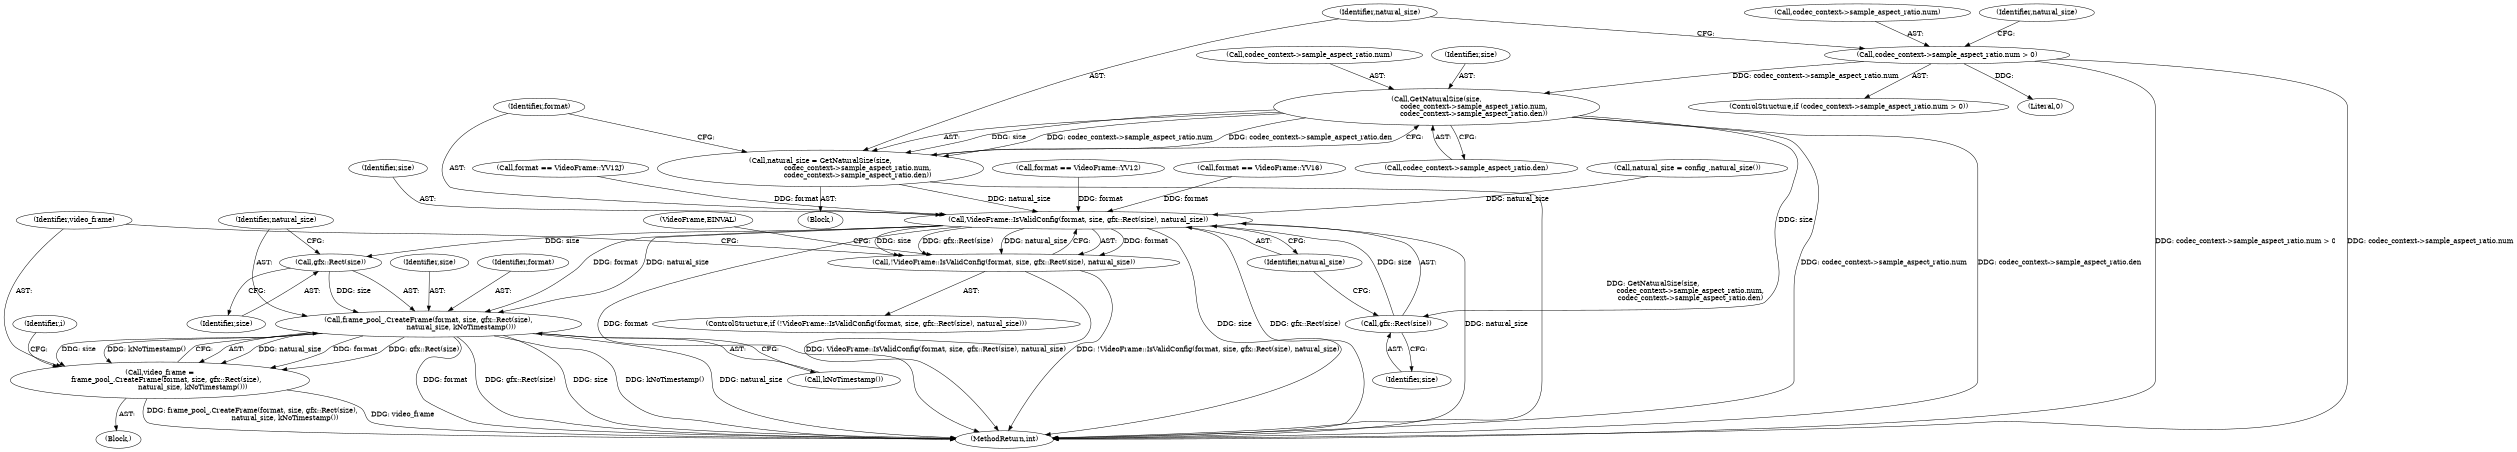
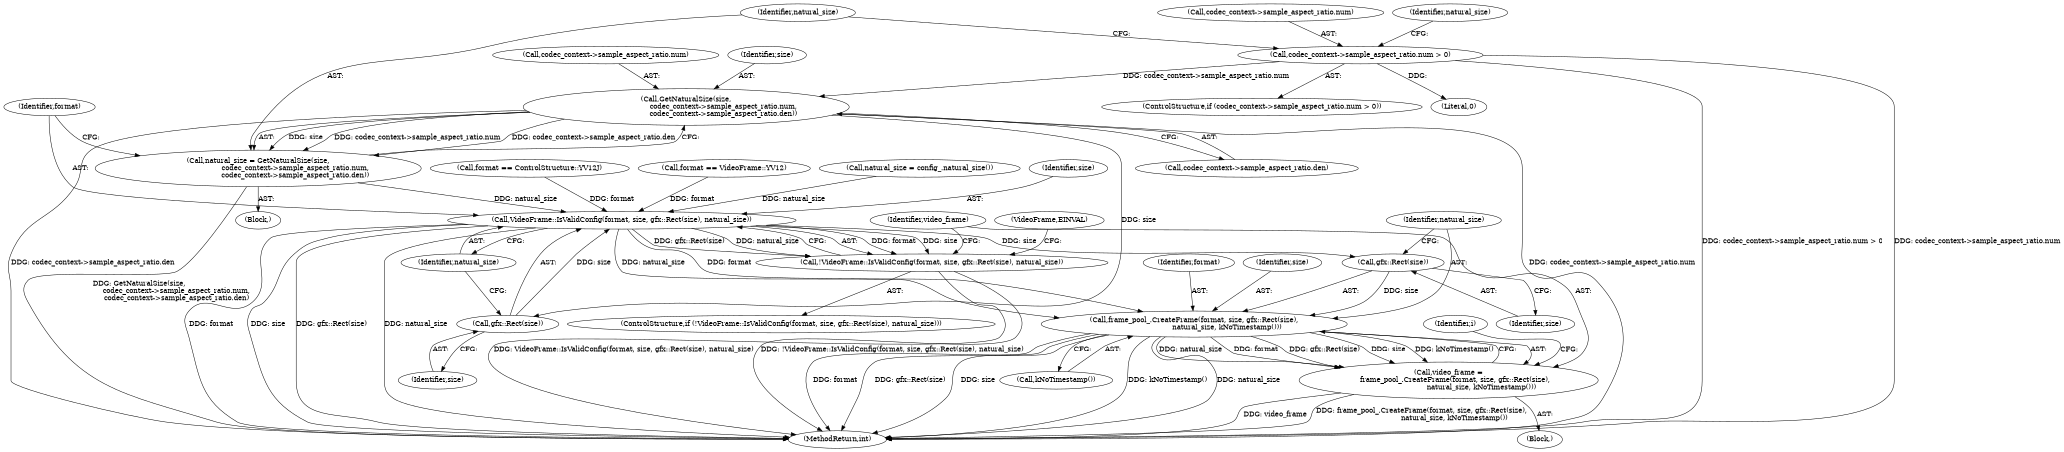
(561, 168) -> (530, 168)
(1260, 168) -> none
